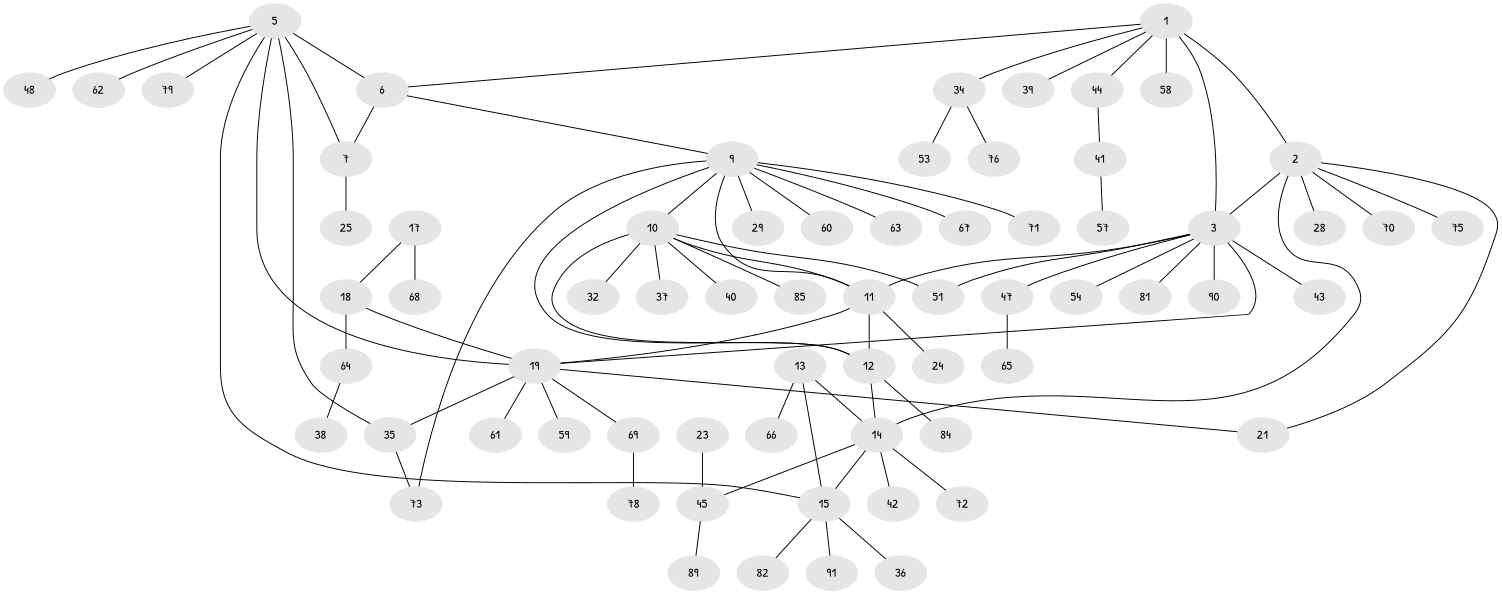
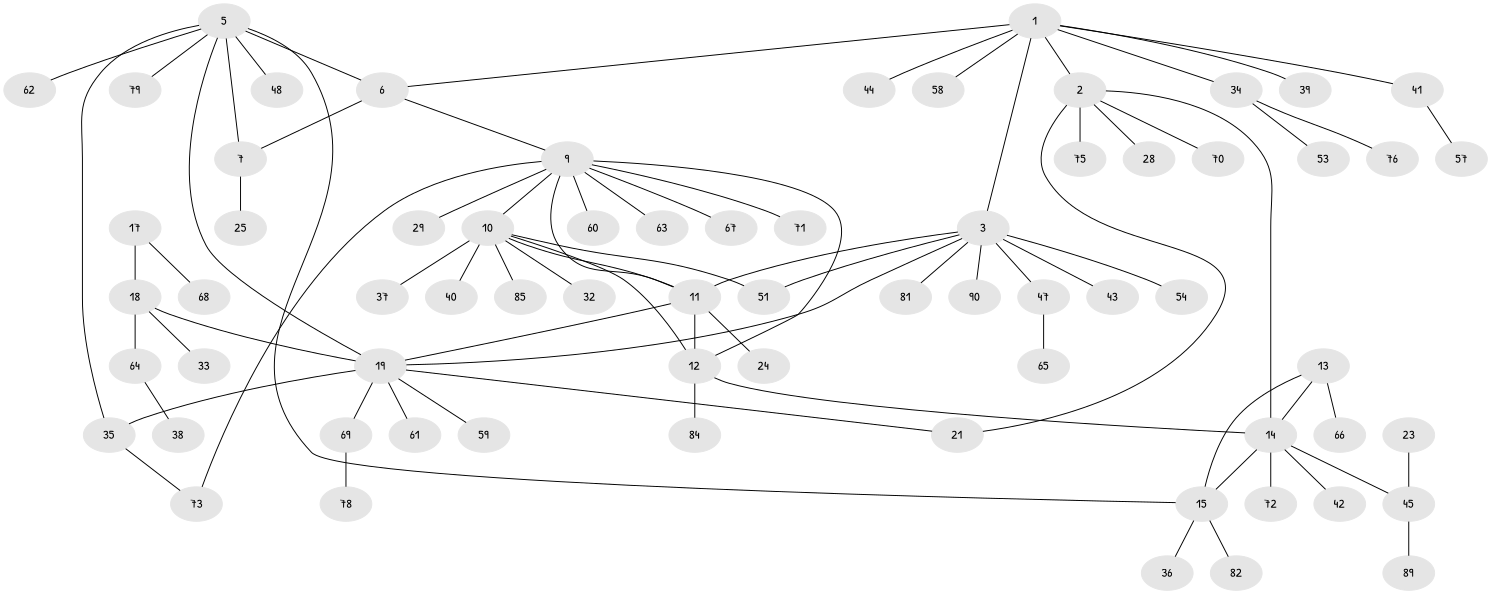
(1099, 125) -> (1227, 53)
(1255, 194) -> none
none -> (204, 366)
(832, 573) -> none
